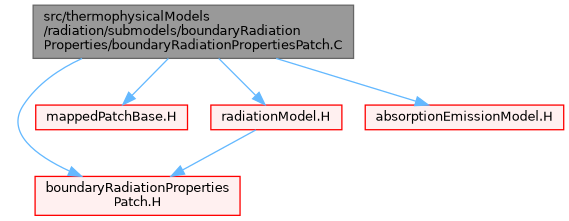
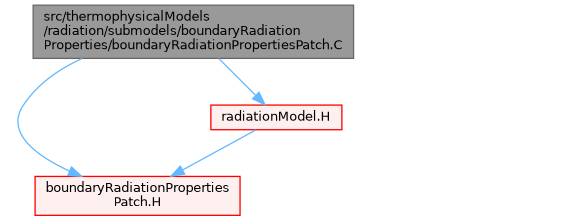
(112, 117) -> none
(464, 117) -> none
